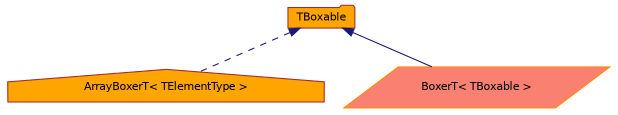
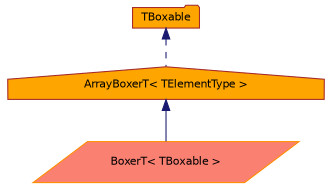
(392, 50) -> (166, 126)
